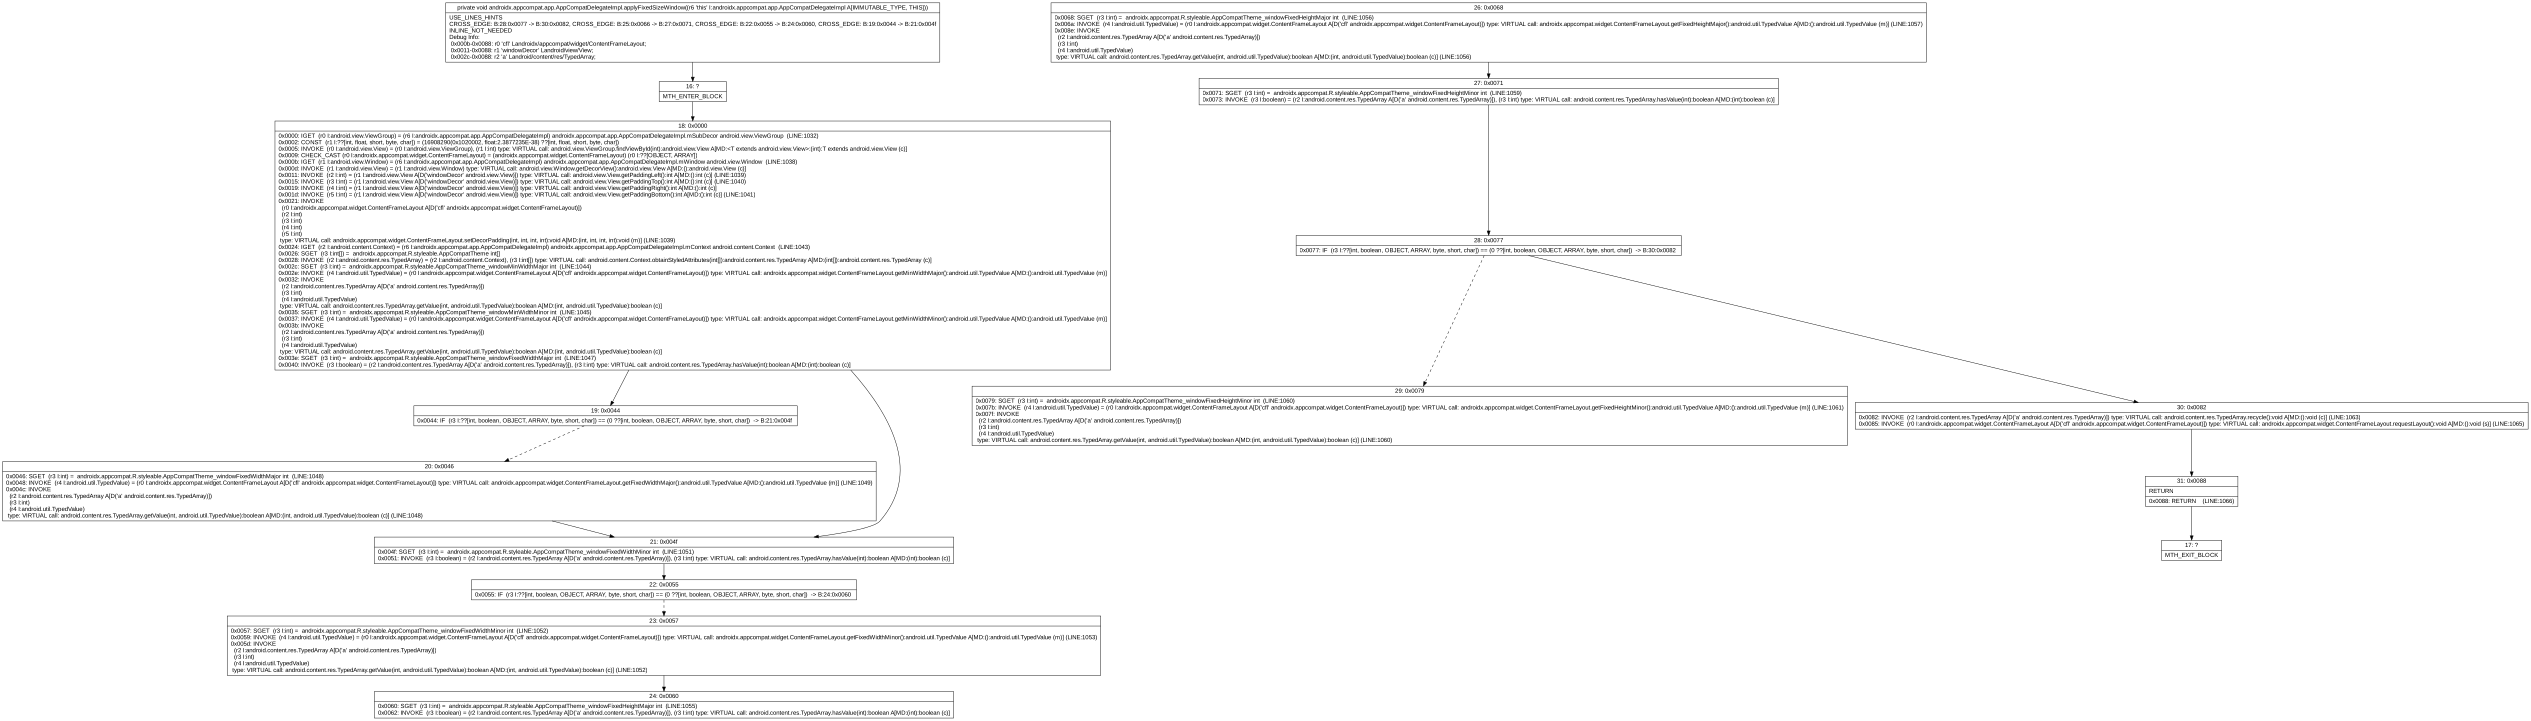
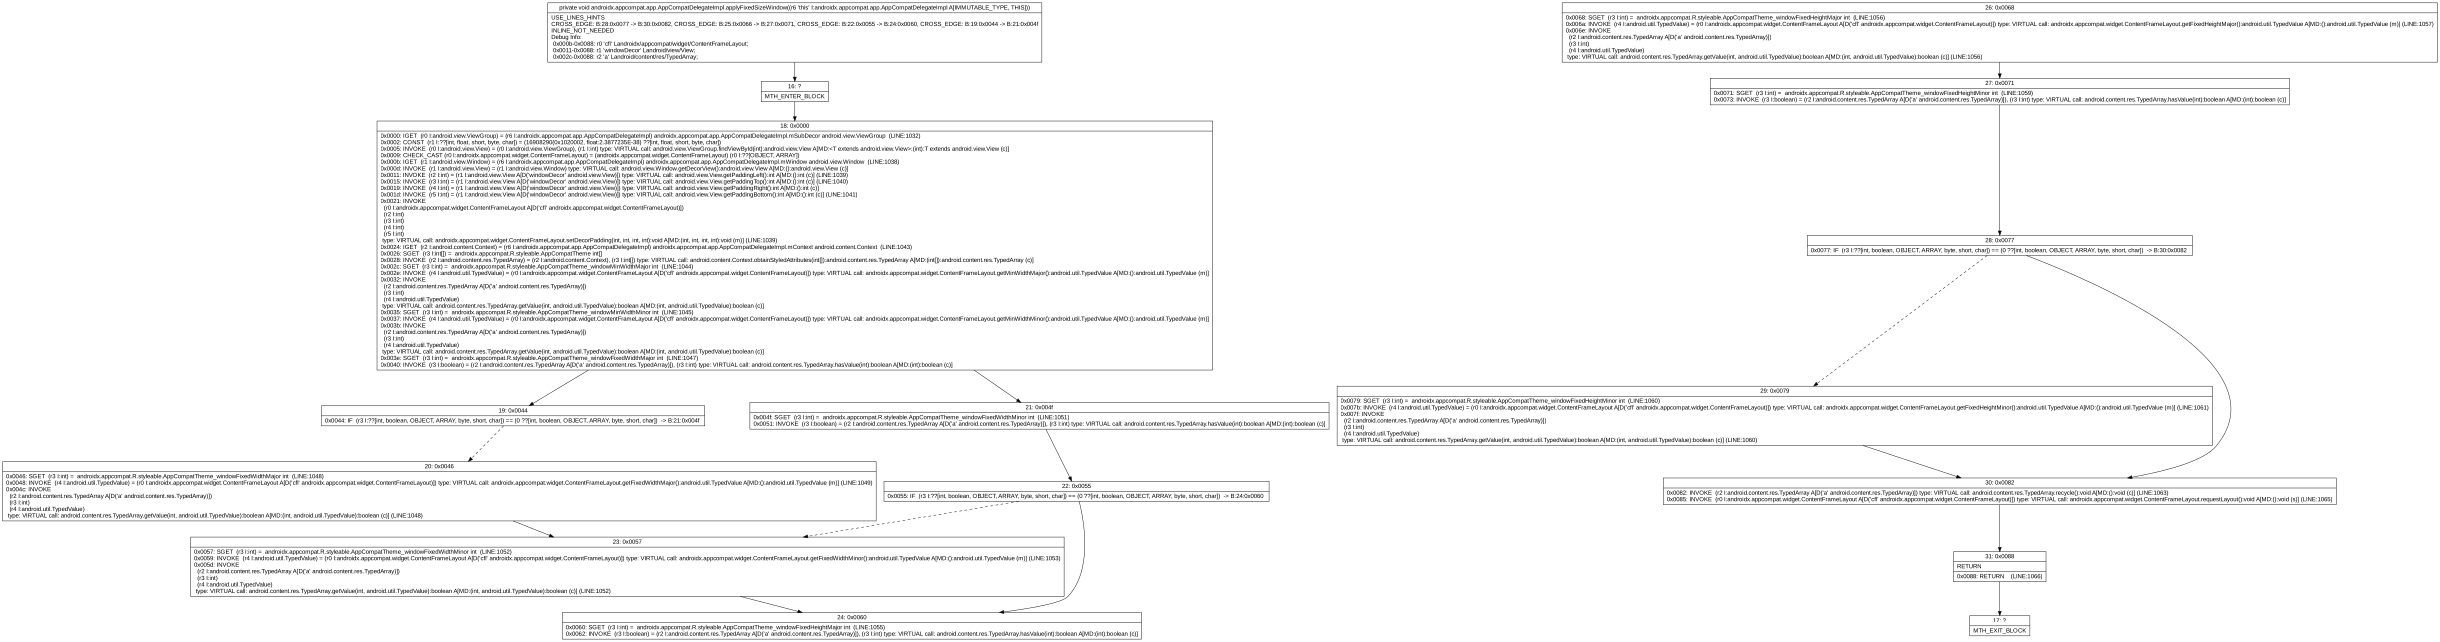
(1079, 31) -> (1590, 31)
none -> (1910, 461)
(581, 528) -> (531, 528)
none -> (1077, 583)
